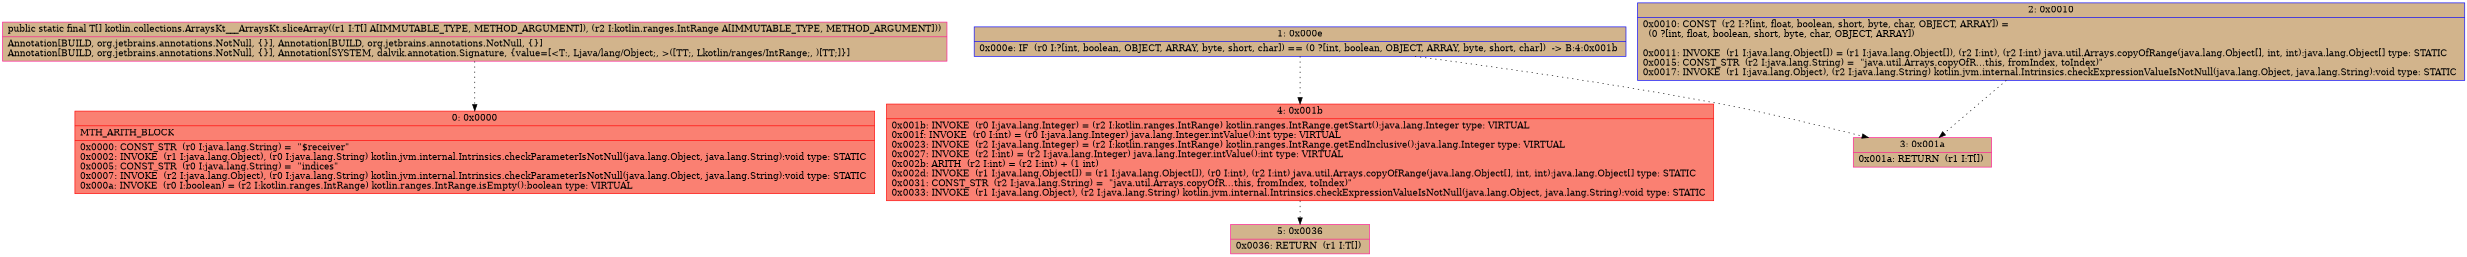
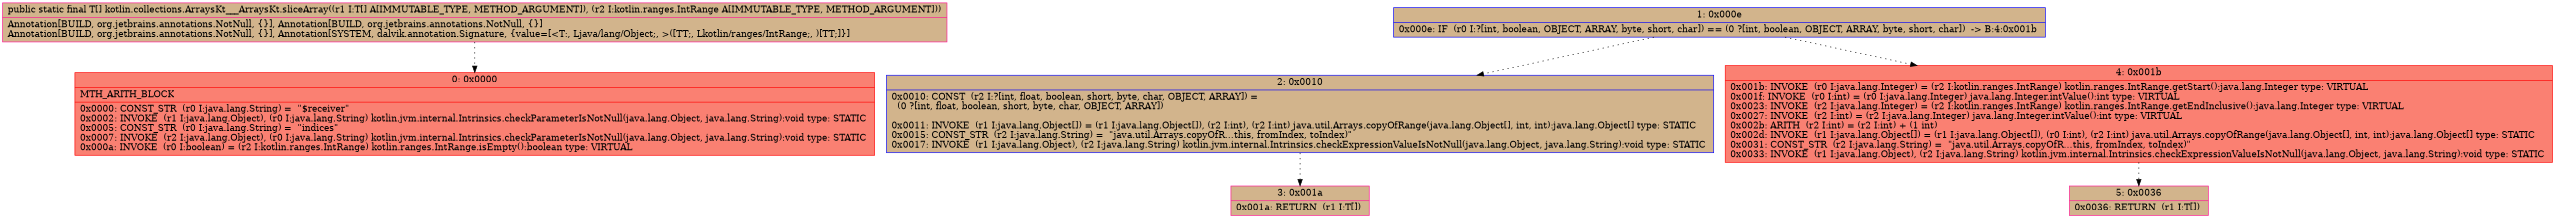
(1640, 89) -> (1569, 55)
